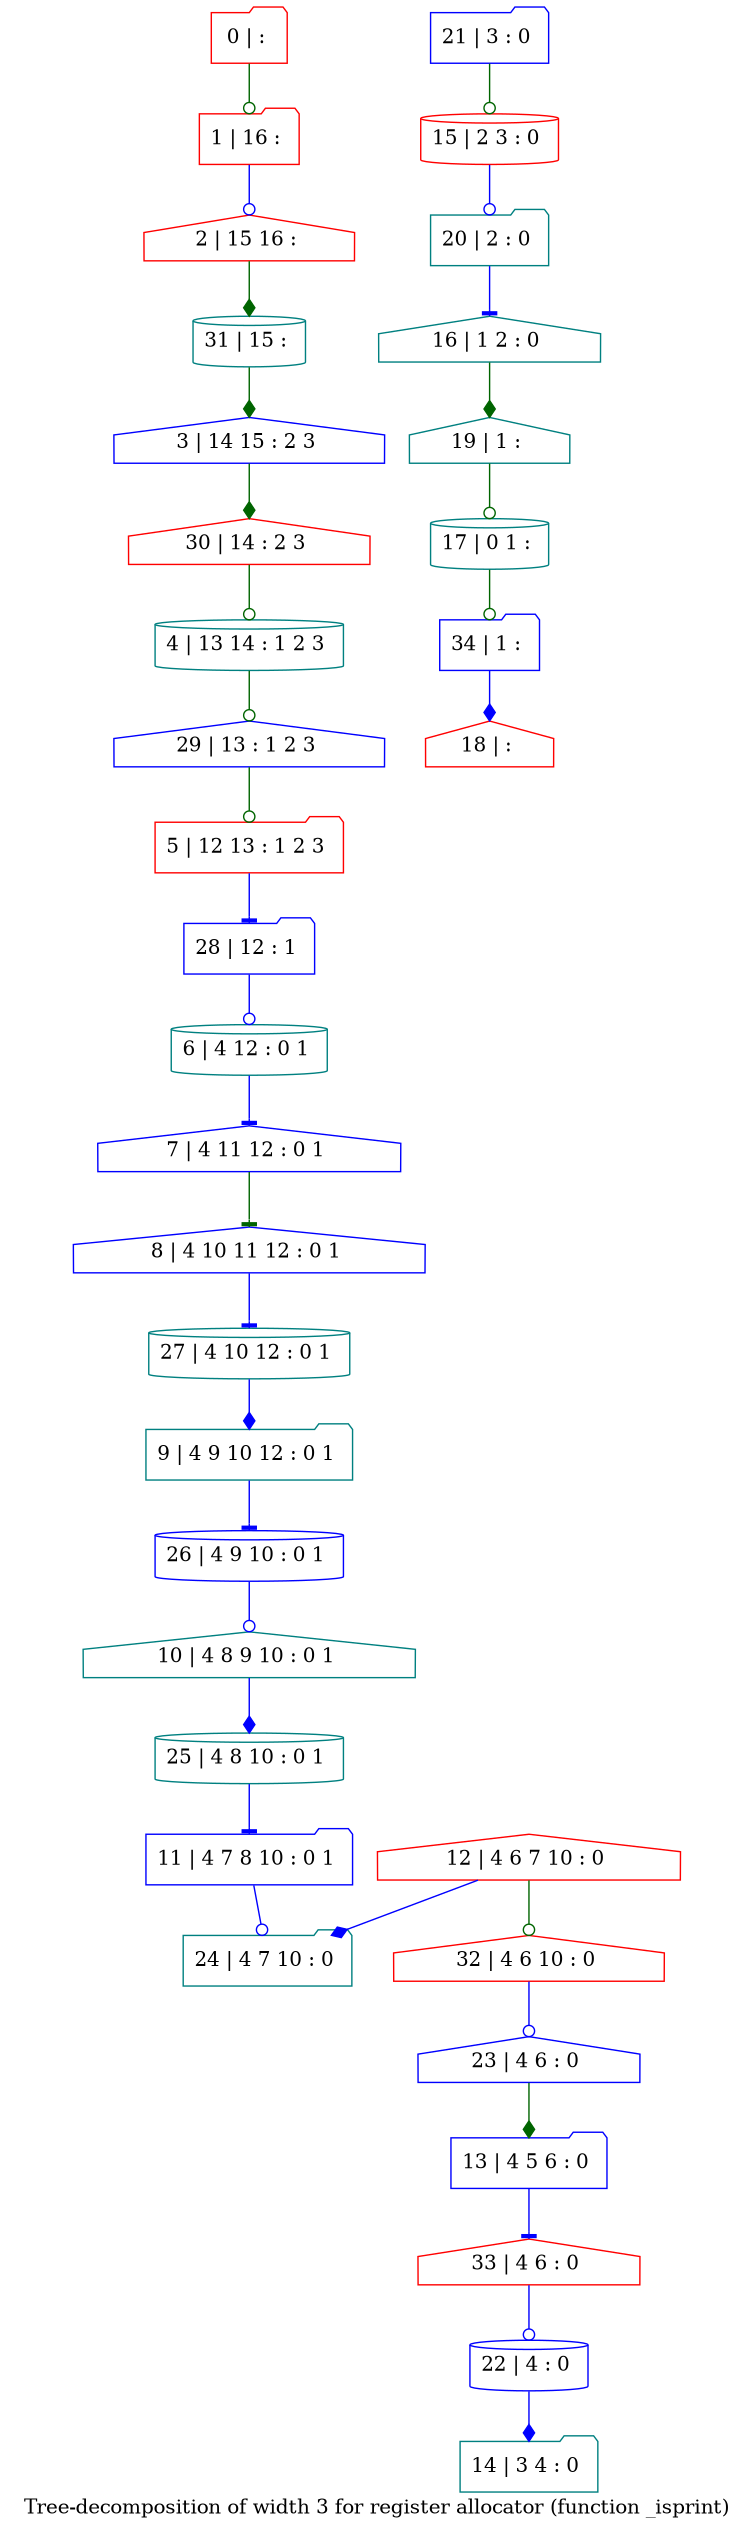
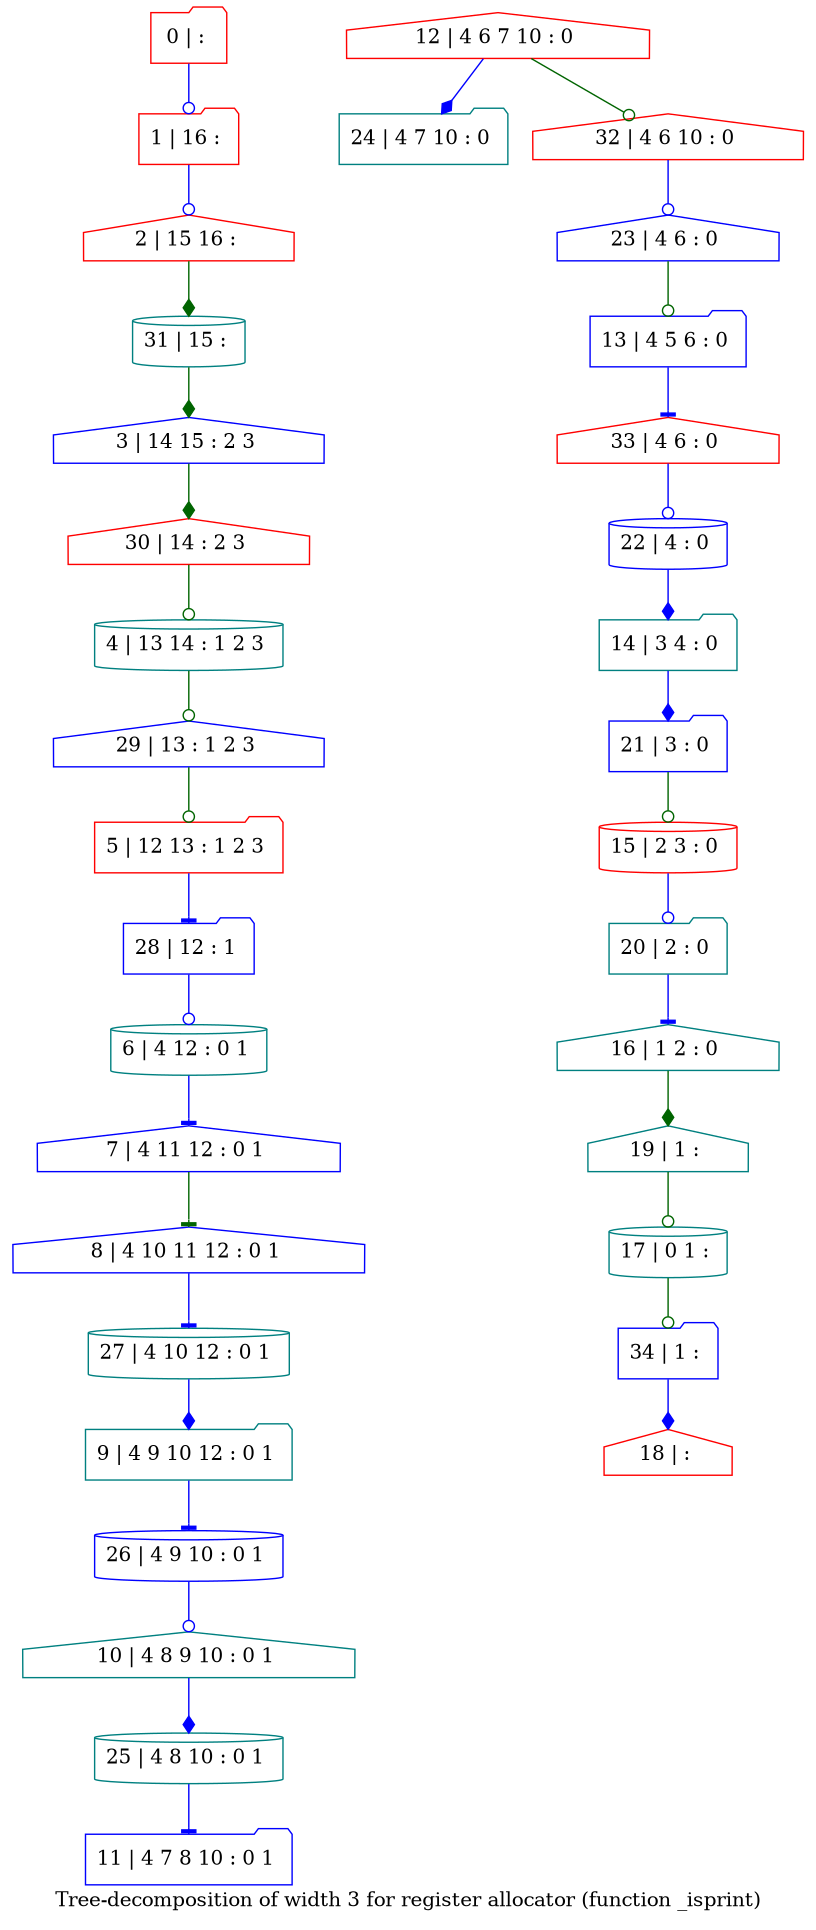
(249, 83) -> (189, 83)
none -> (668, 687)
(257, 1905) -> none
(529, 2102) -> (668, 283)
